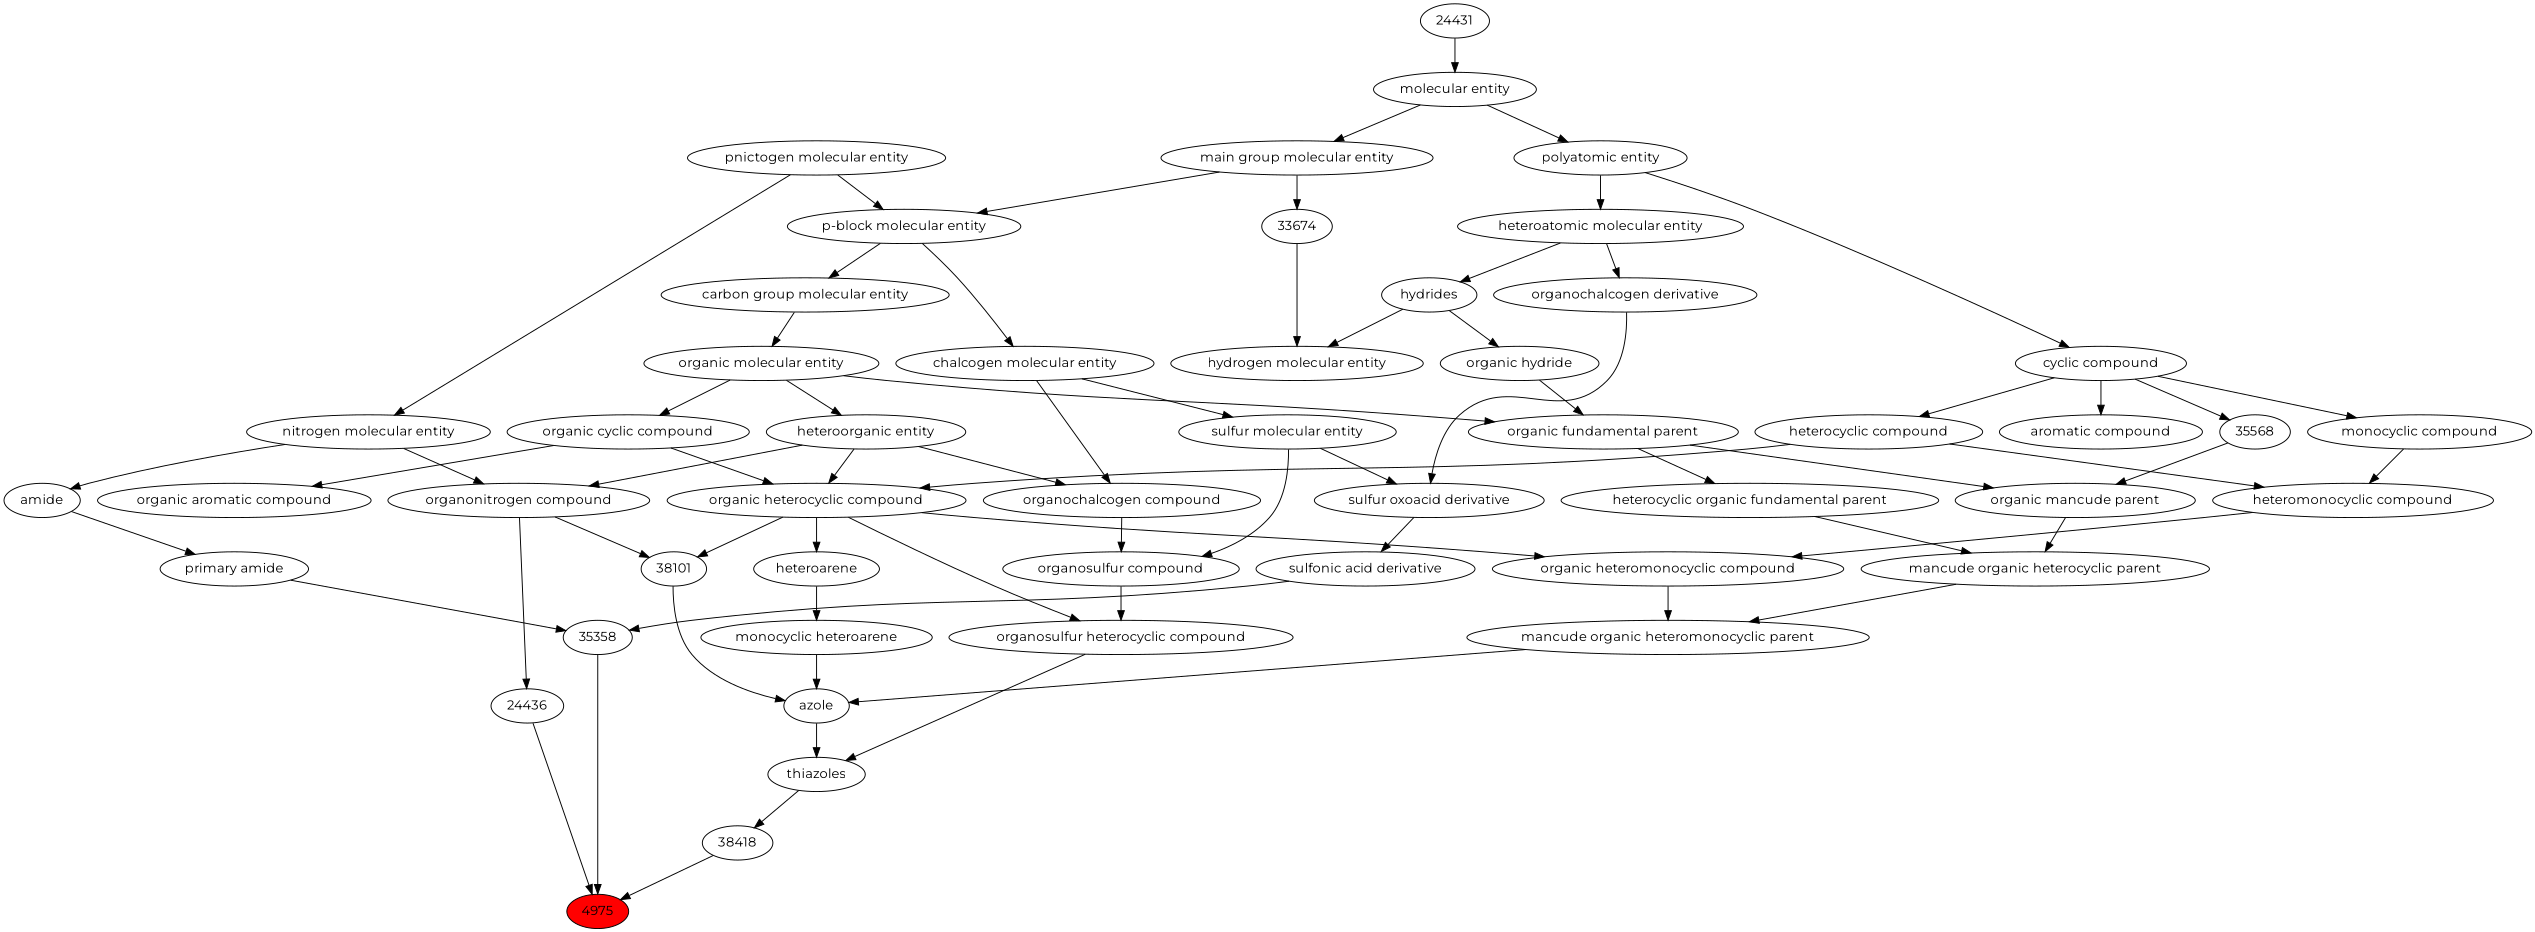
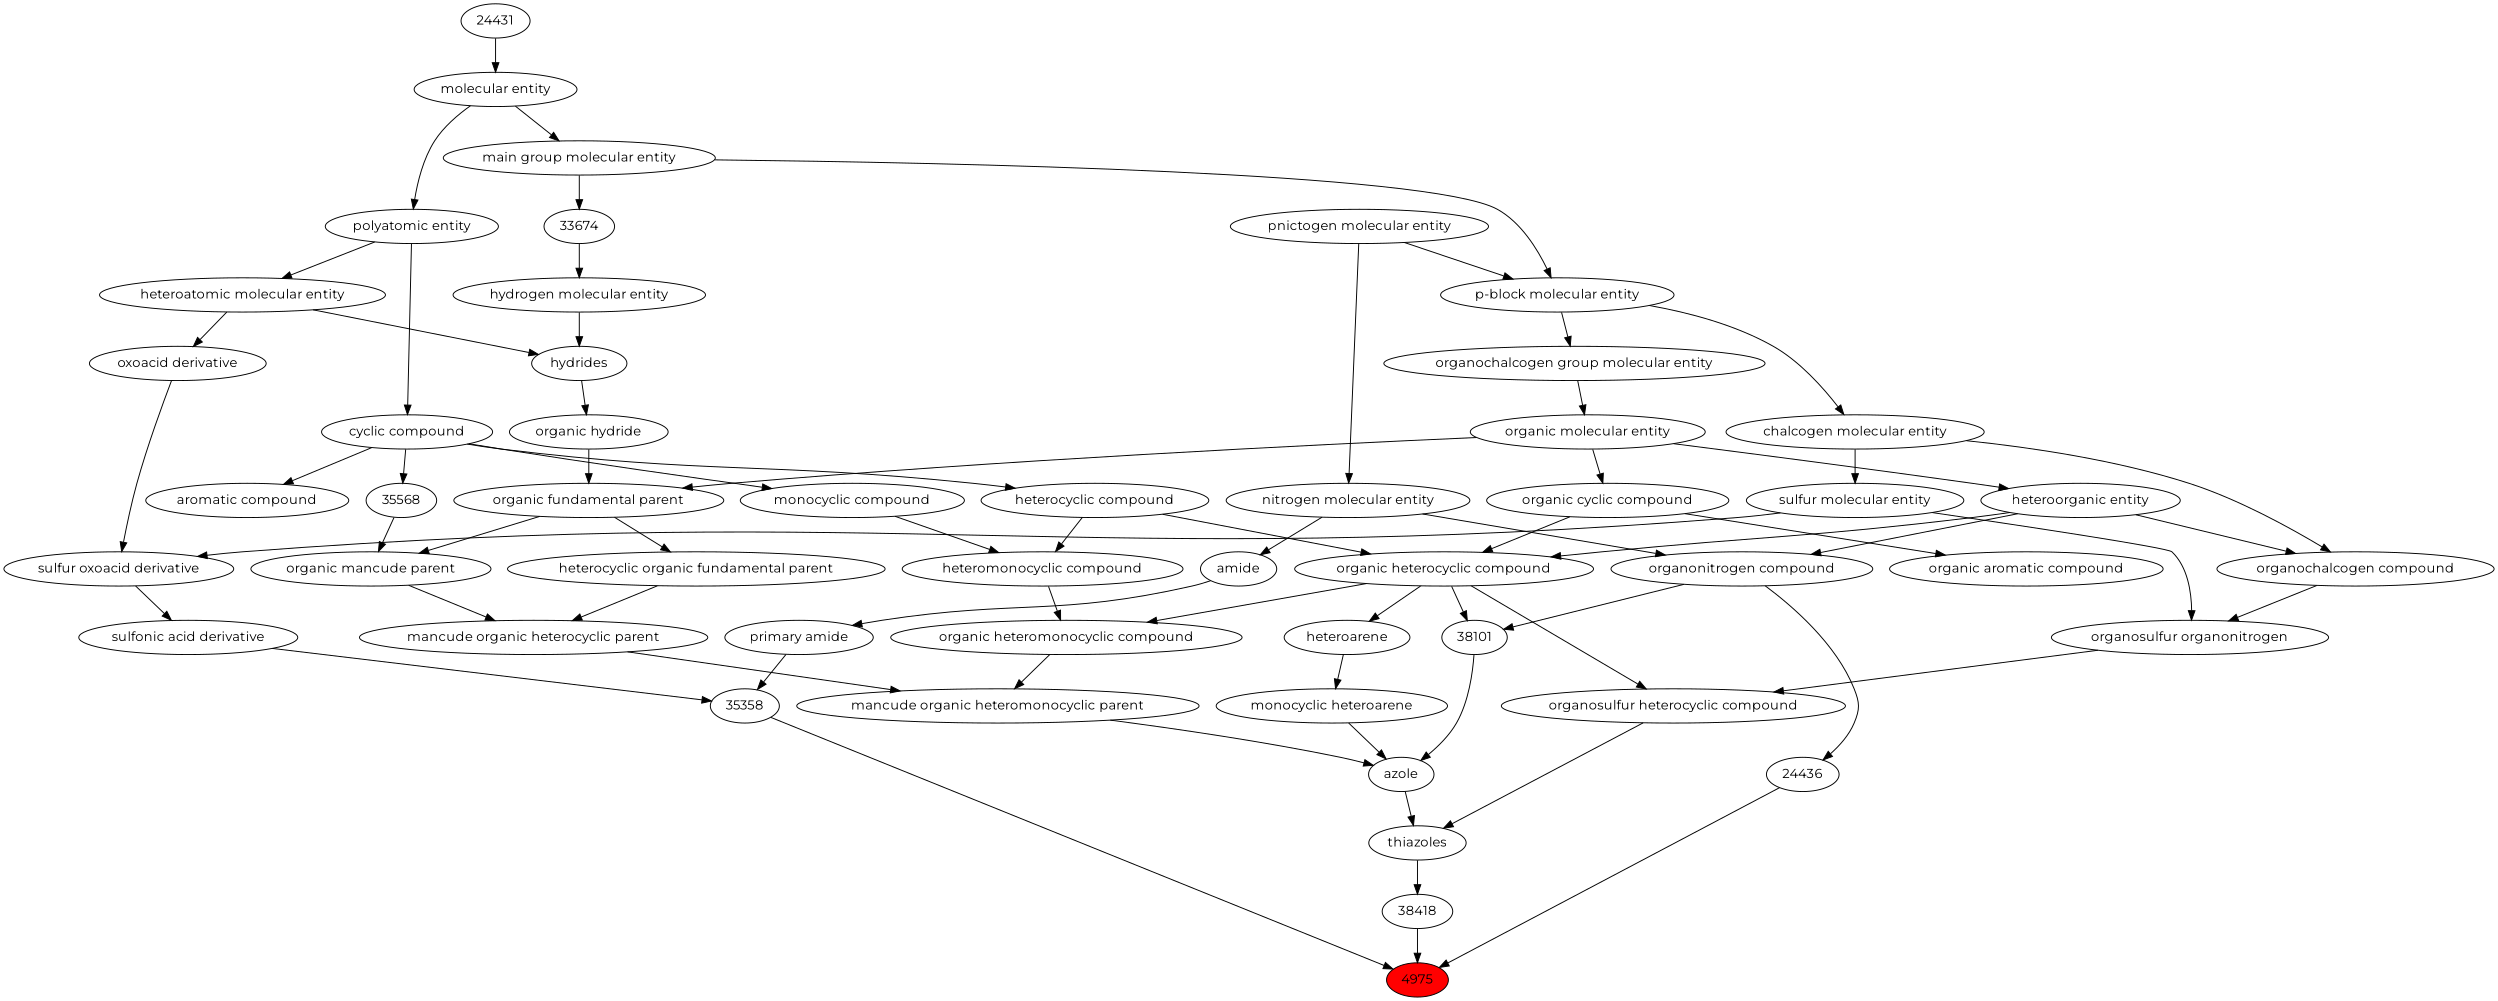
(805, 295) -> (1574, 363)
(1625, 295) -> (178, 363)
(1370, 326) -> (579, 325)
(1121, 569) -> (2190, 637)
